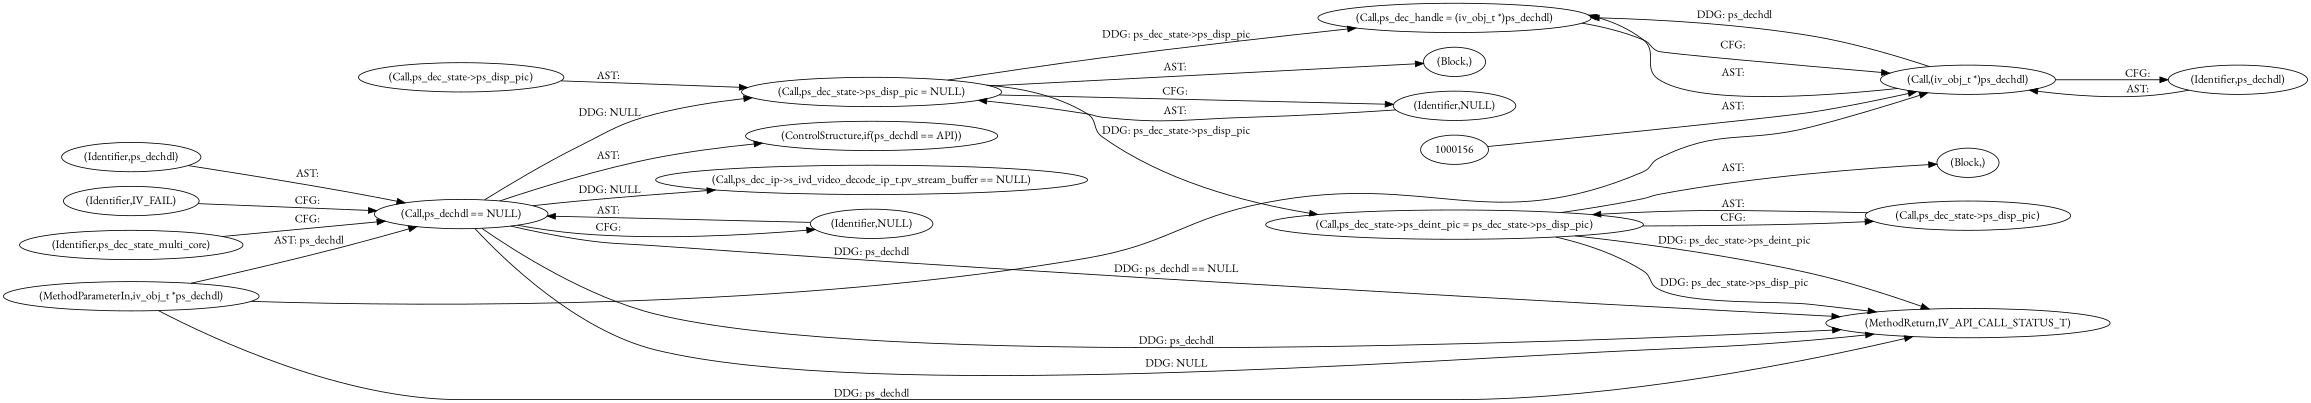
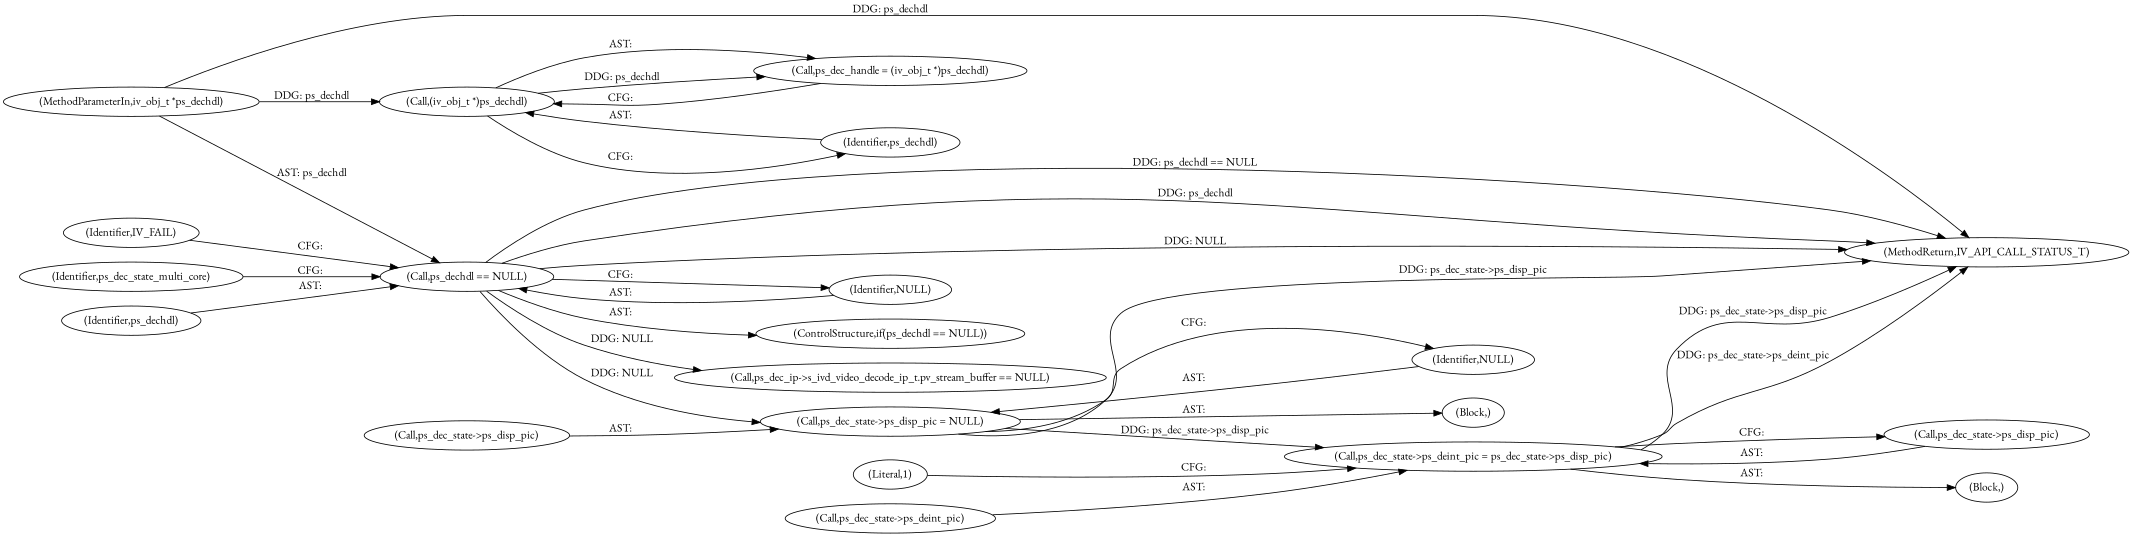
(1147, 52) -> (1366, 282)
(872, 136) -> (890, 334)
(1455, 150) -> none
none -> (890, 474)
none -> (890, 518)
